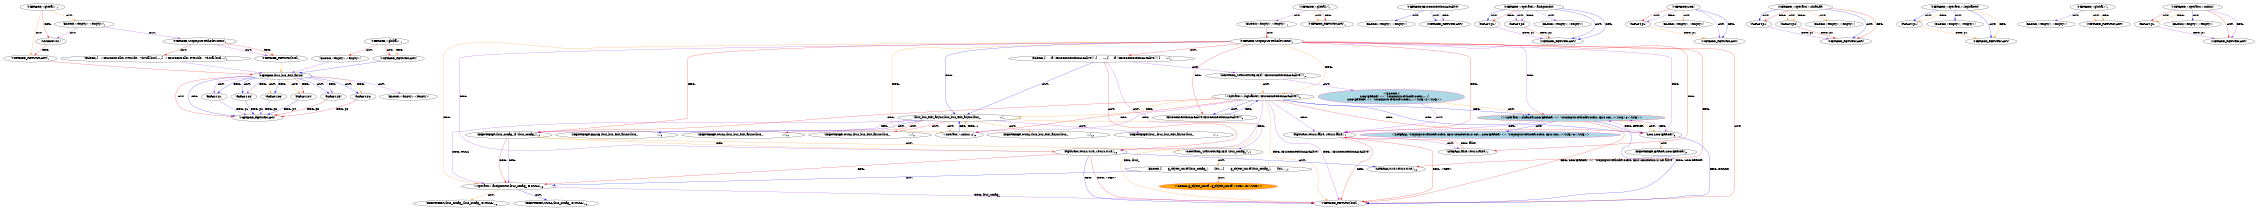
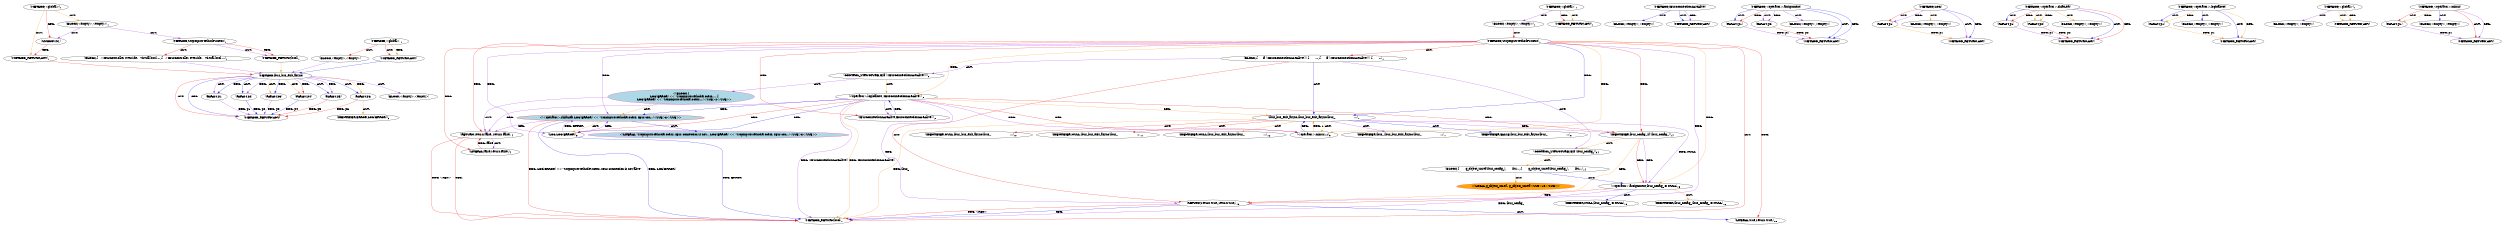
(1234, 107) -> (884, 107)
(1661, 142) -> (363, 106)
(1250, 152) -> (1598, 152)
(803, 169) -> (1432, 201)
